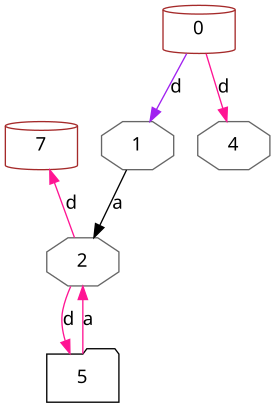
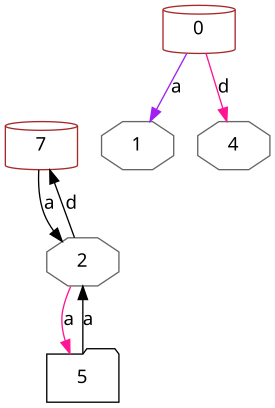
(176, 88) -> (176, 88)
(113, 198) -> (41, 202)
(64, 210) -> (64, 210)
(69, 320) -> (69, 320)
(83, 327) -> (83, 327)
